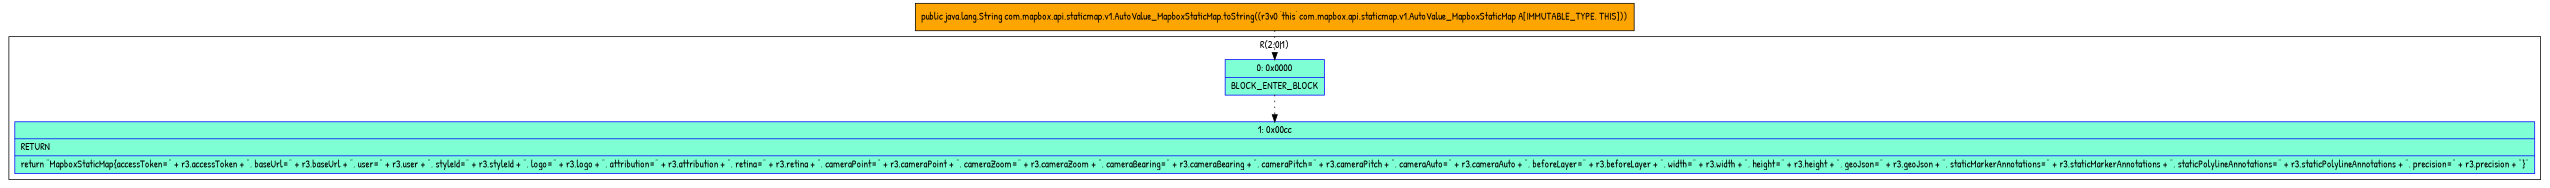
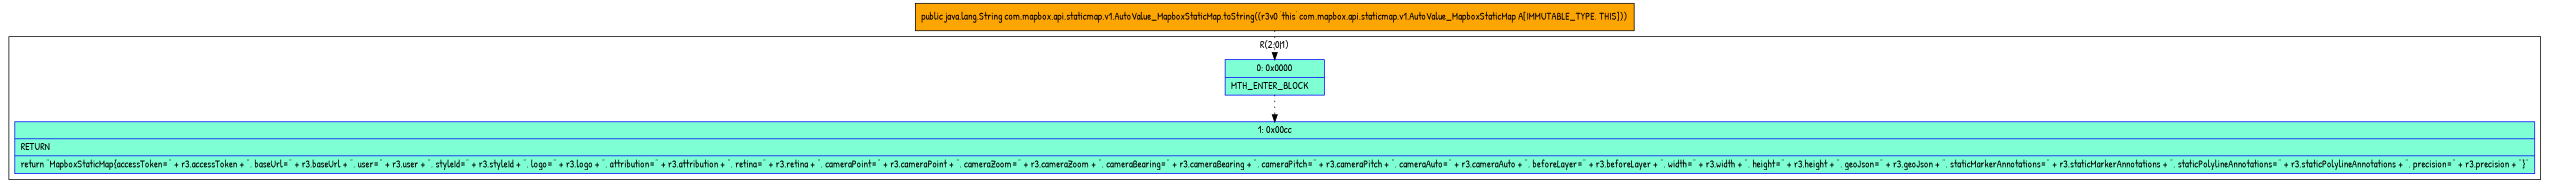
(1275, 86) -> (1270, 86)
